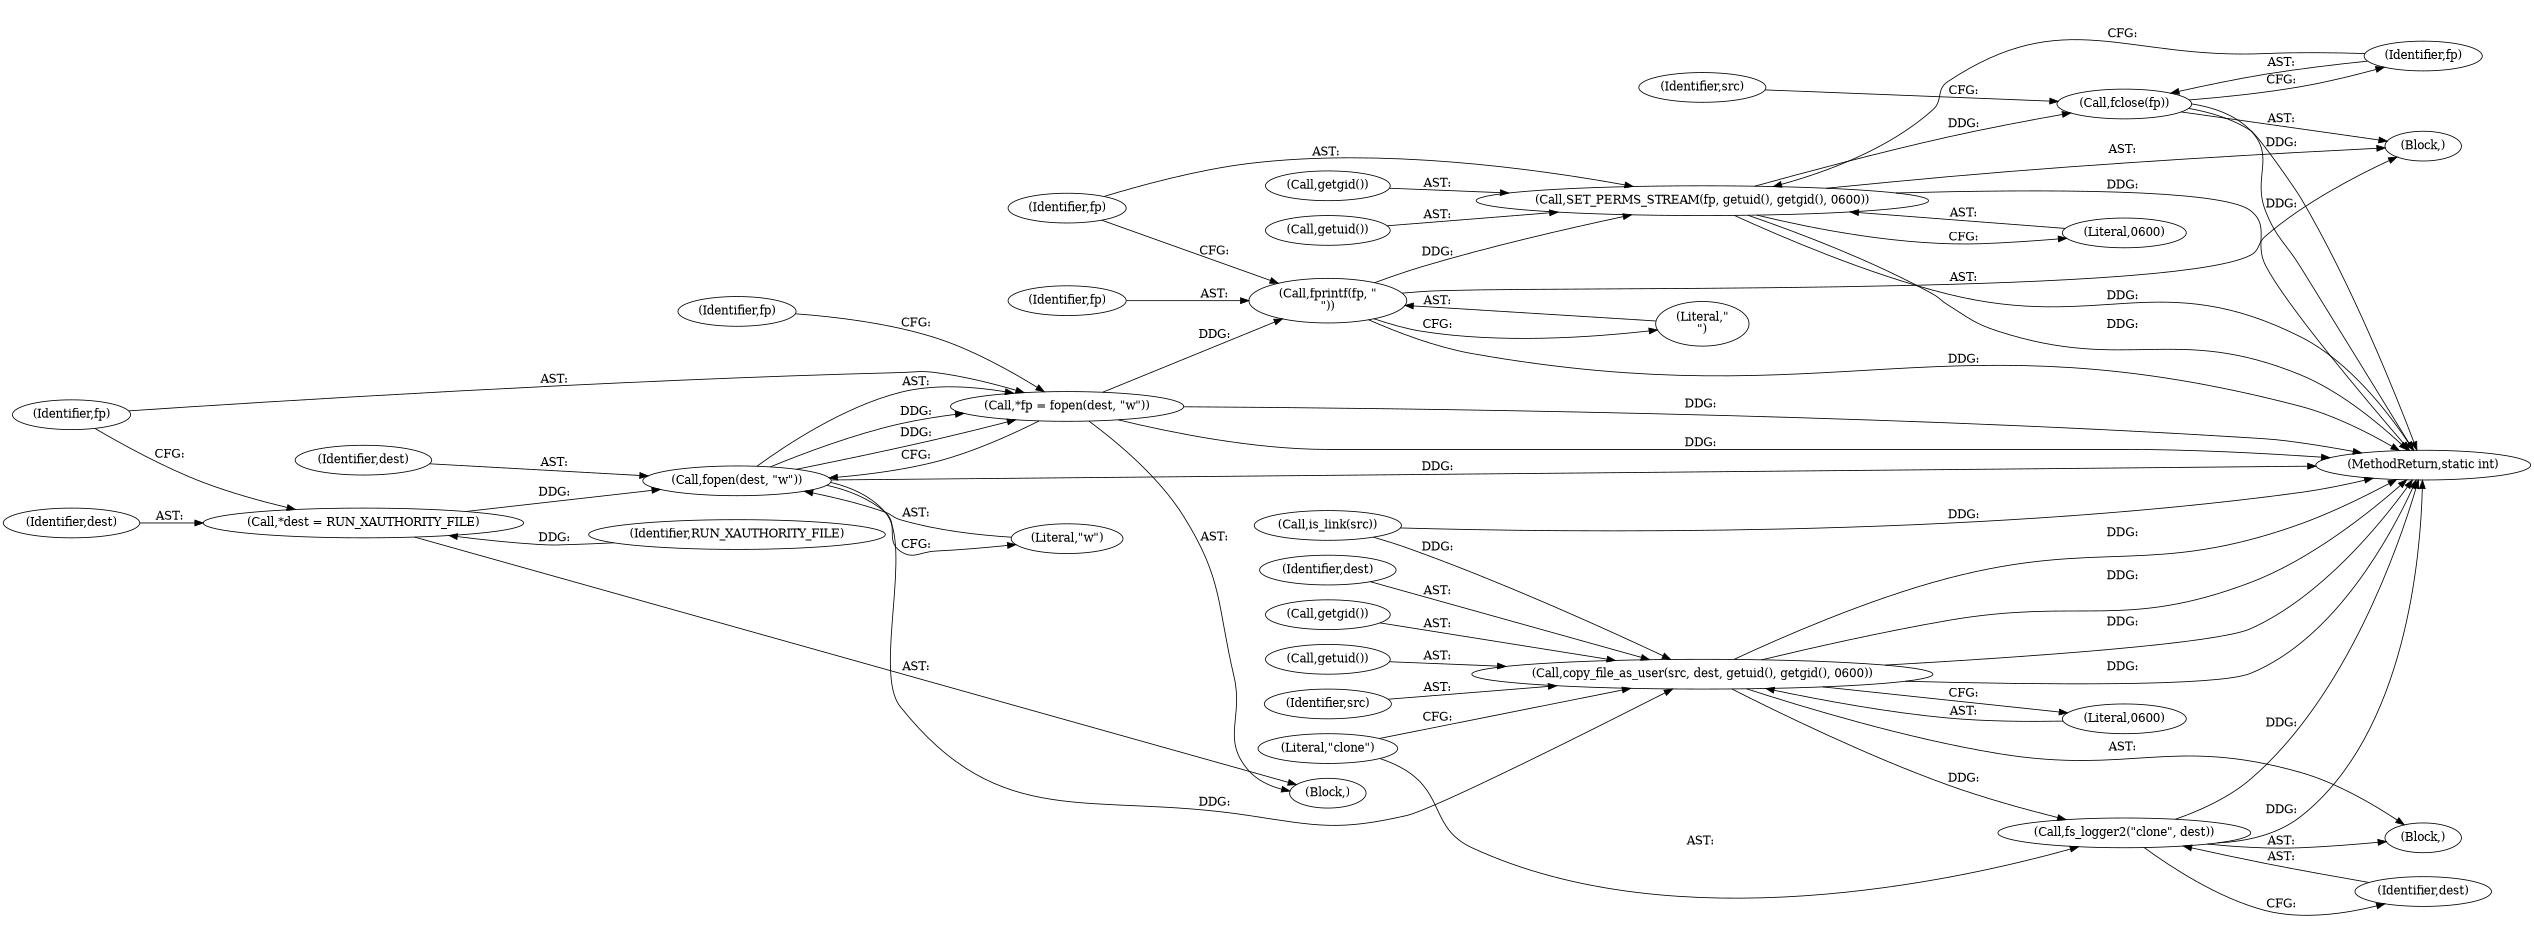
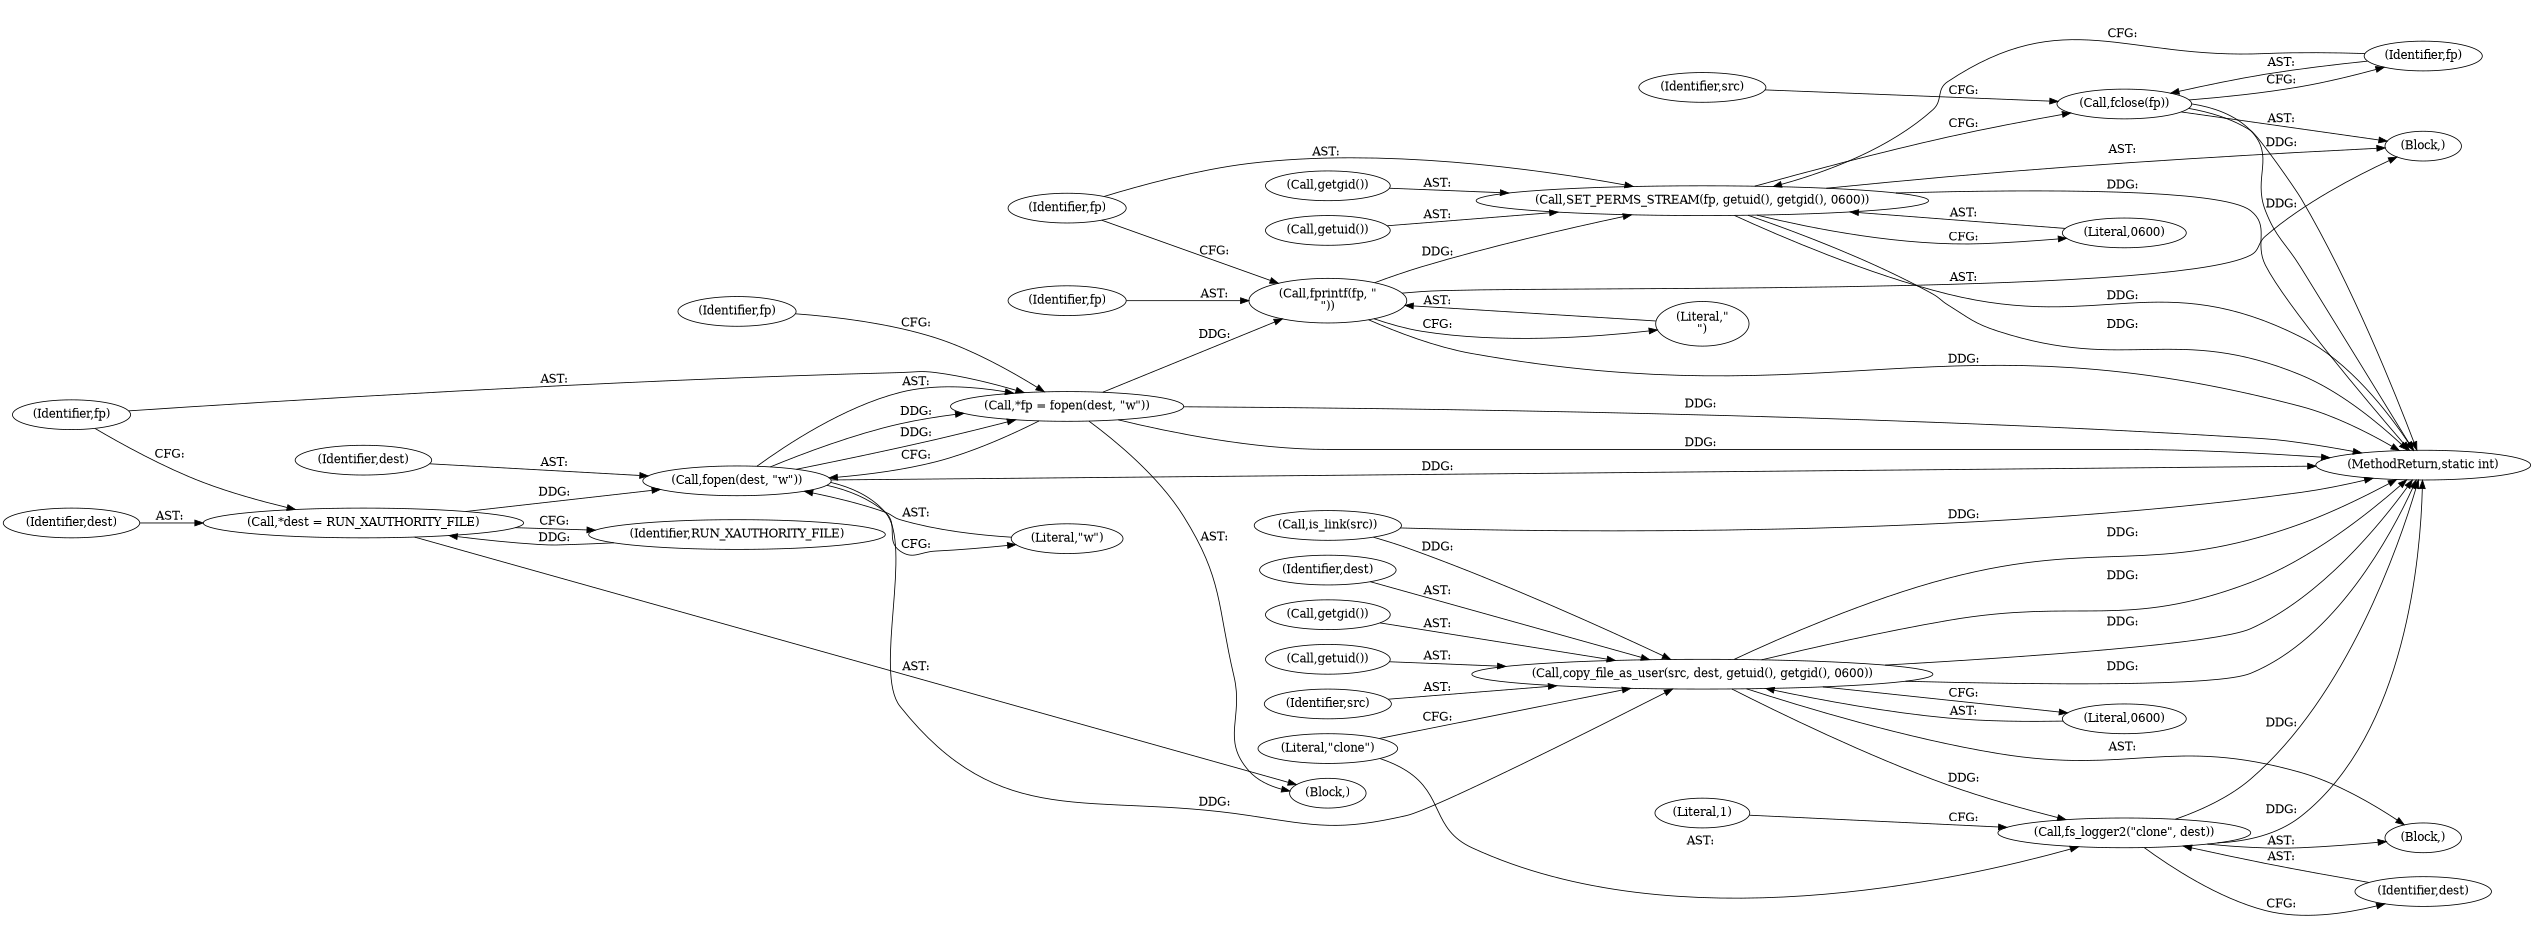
(1965, 124) -> (1965, 124)
none -> (551, 529)
none -> (1702, 813)
